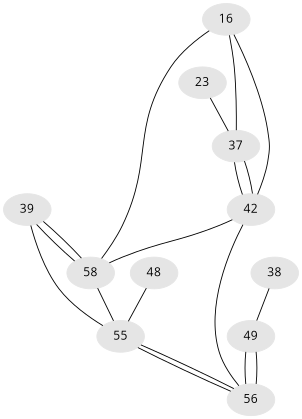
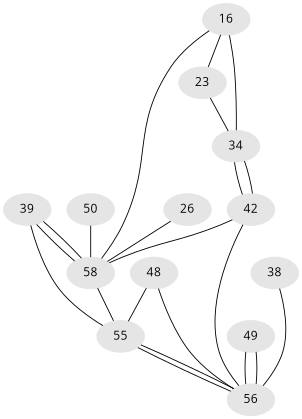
(264, 113) -> (214, 51)
(236, 146) -> (236, 146)
none -> (91, 210)
none -> (188, 210)
(263, 305) -> (285, 340)
none -> (186, 346)
